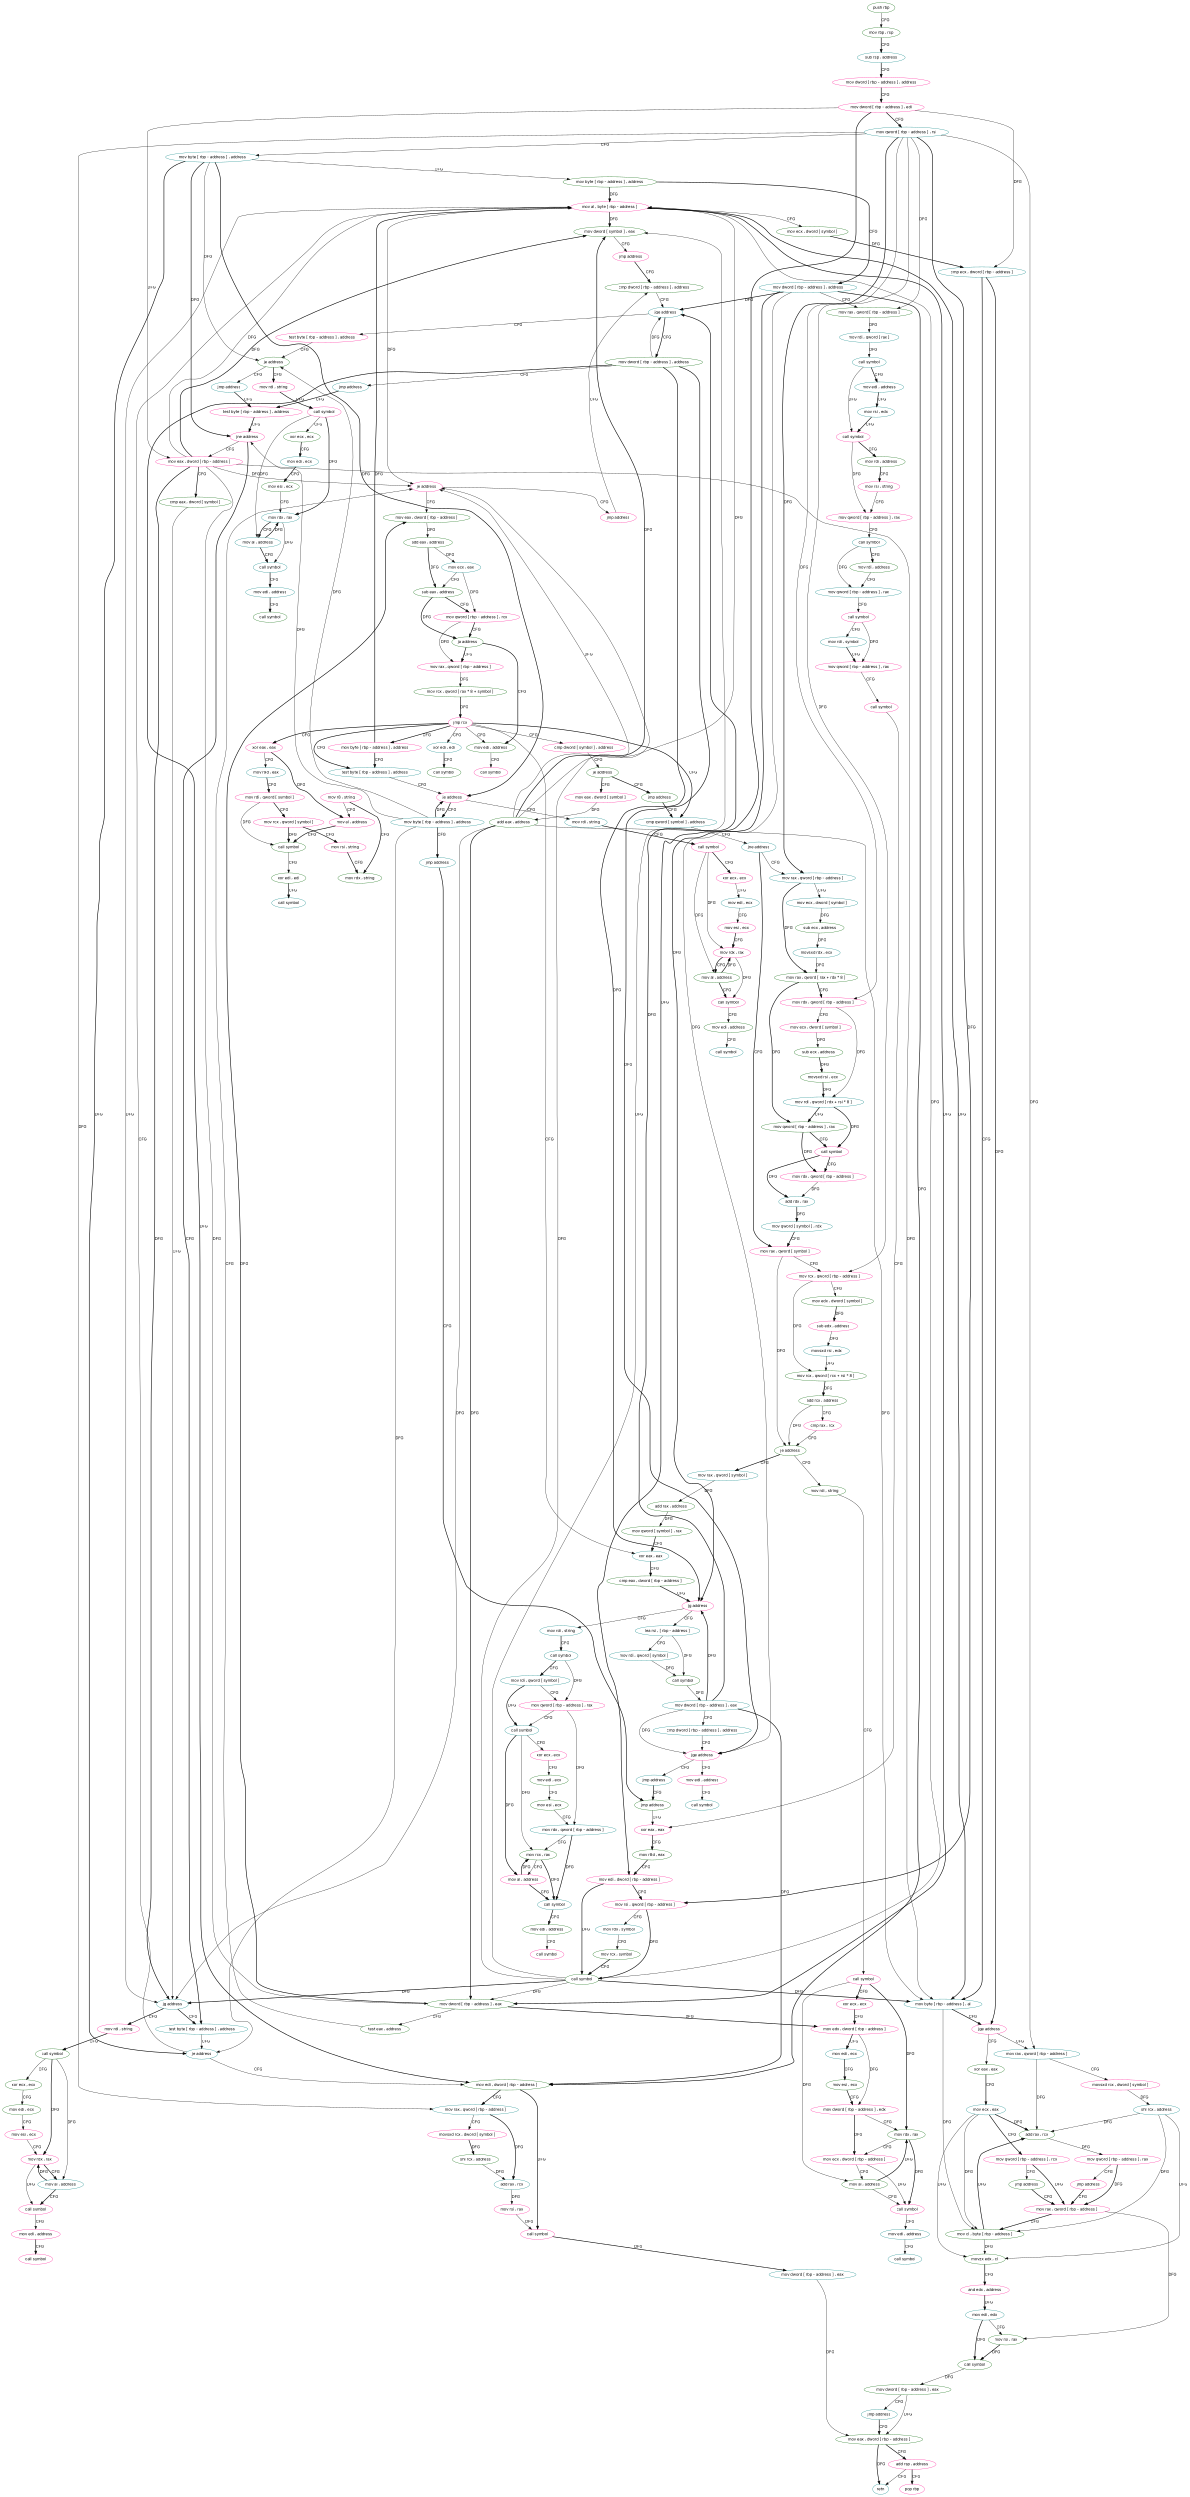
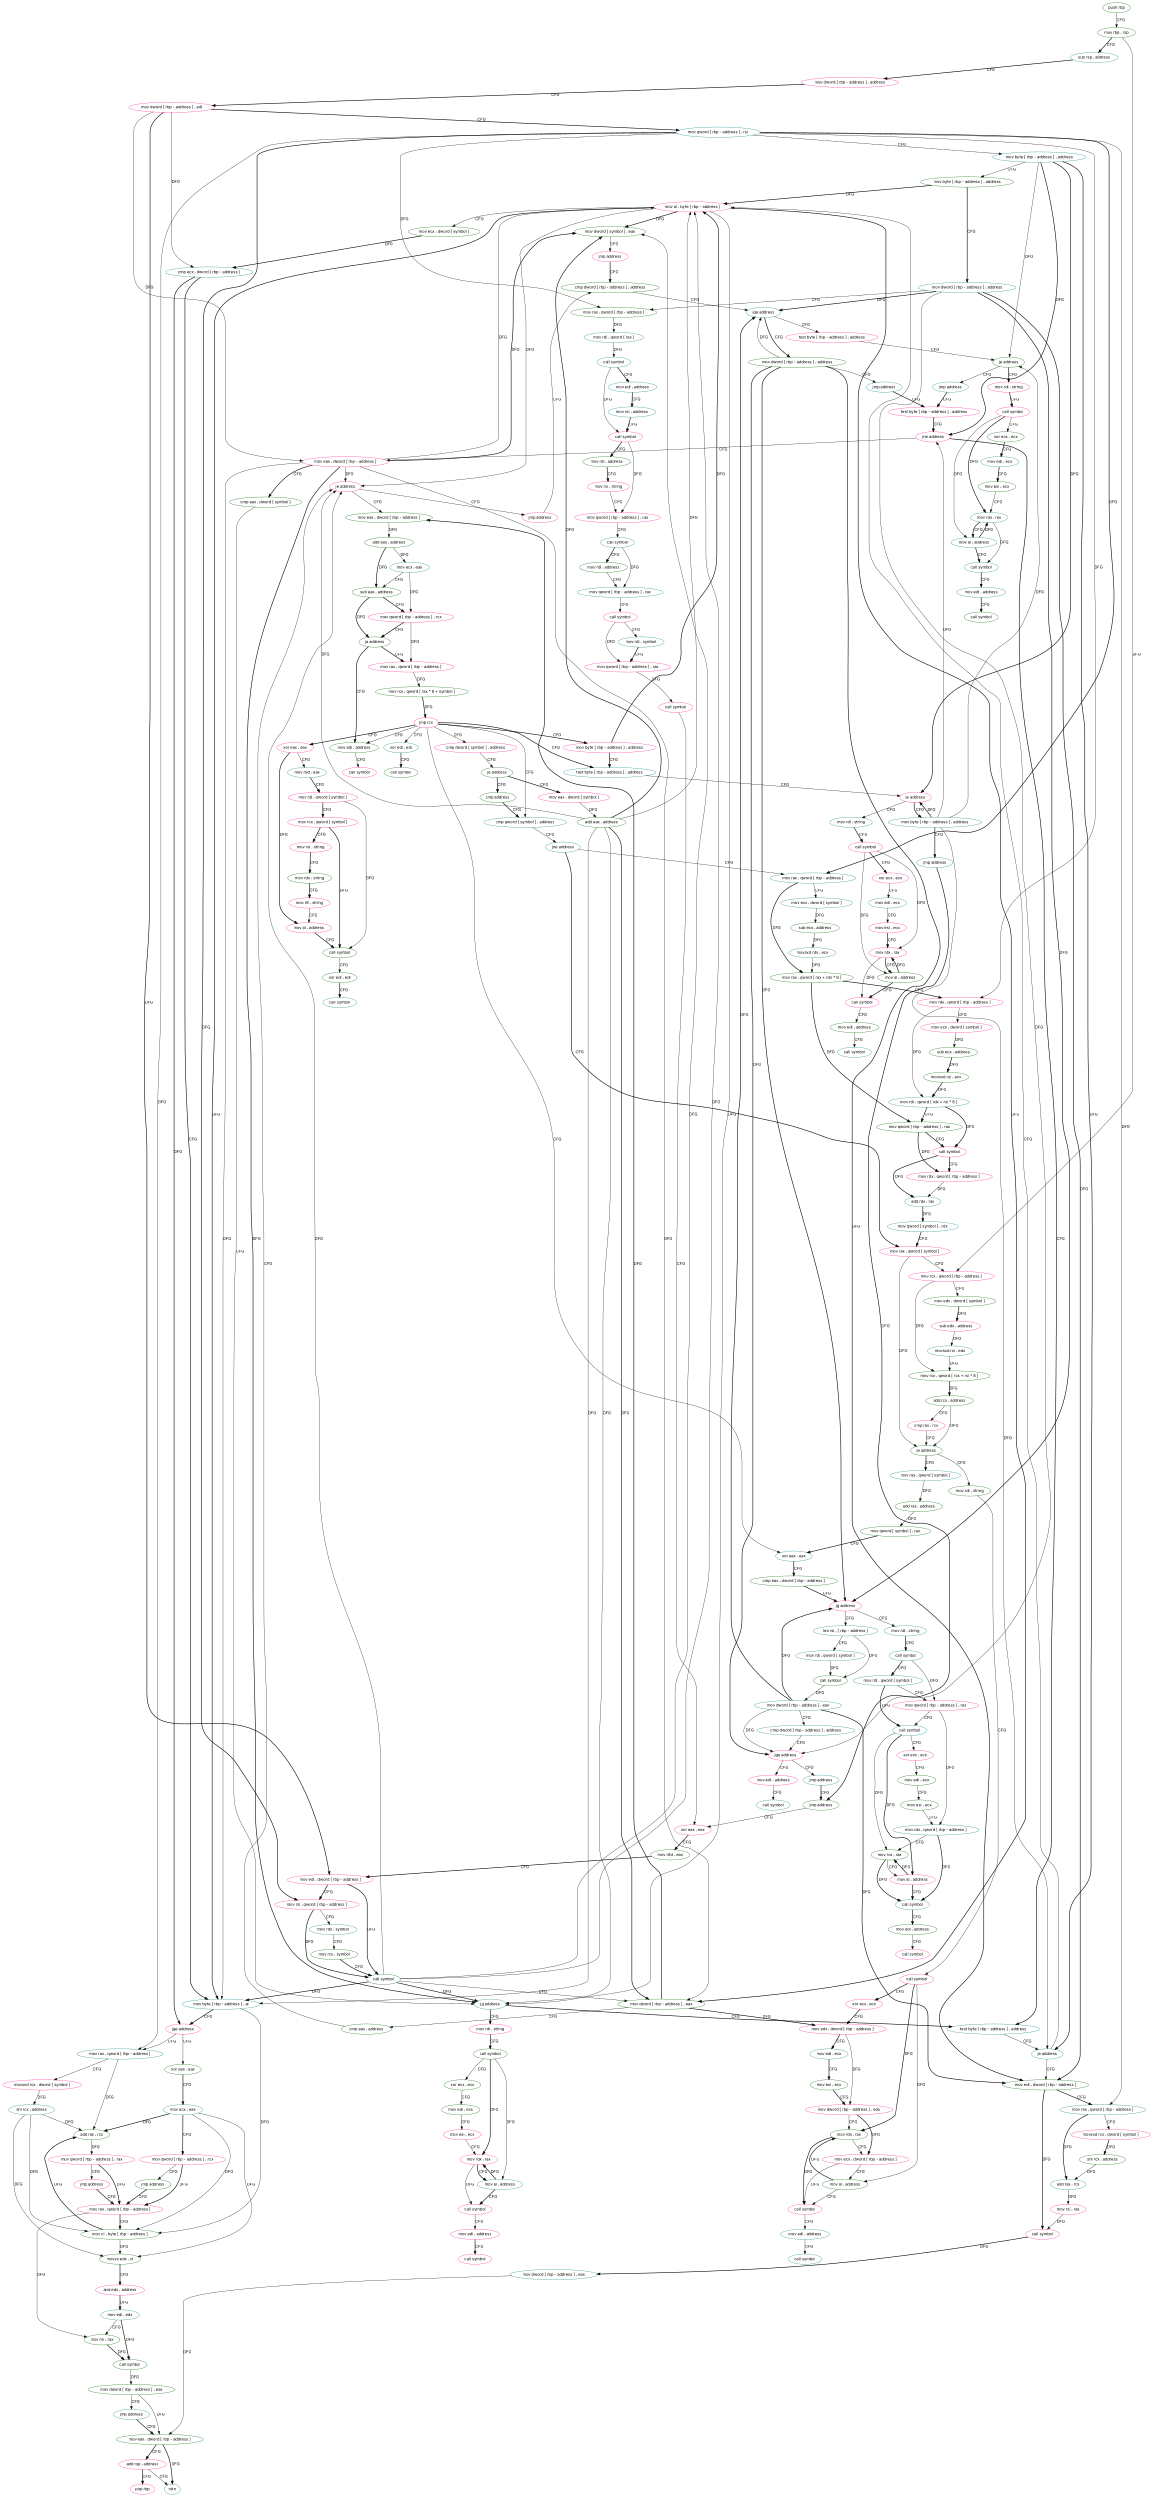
(876, 412) -> (632, 412)
(811, 689) -> (1133, 687)
(607, 737) -> (515, 739)
(381, 830) -> (310, 889)
(385, 2029) -> (366, 2029)
